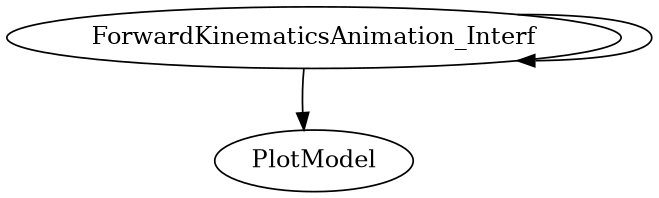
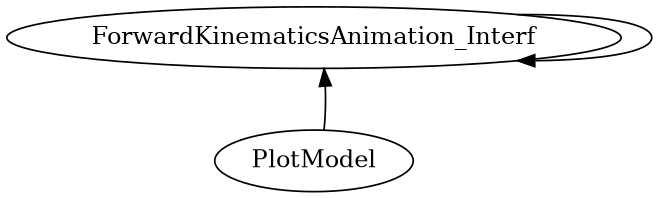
(303, 91) -> (325, 108)
